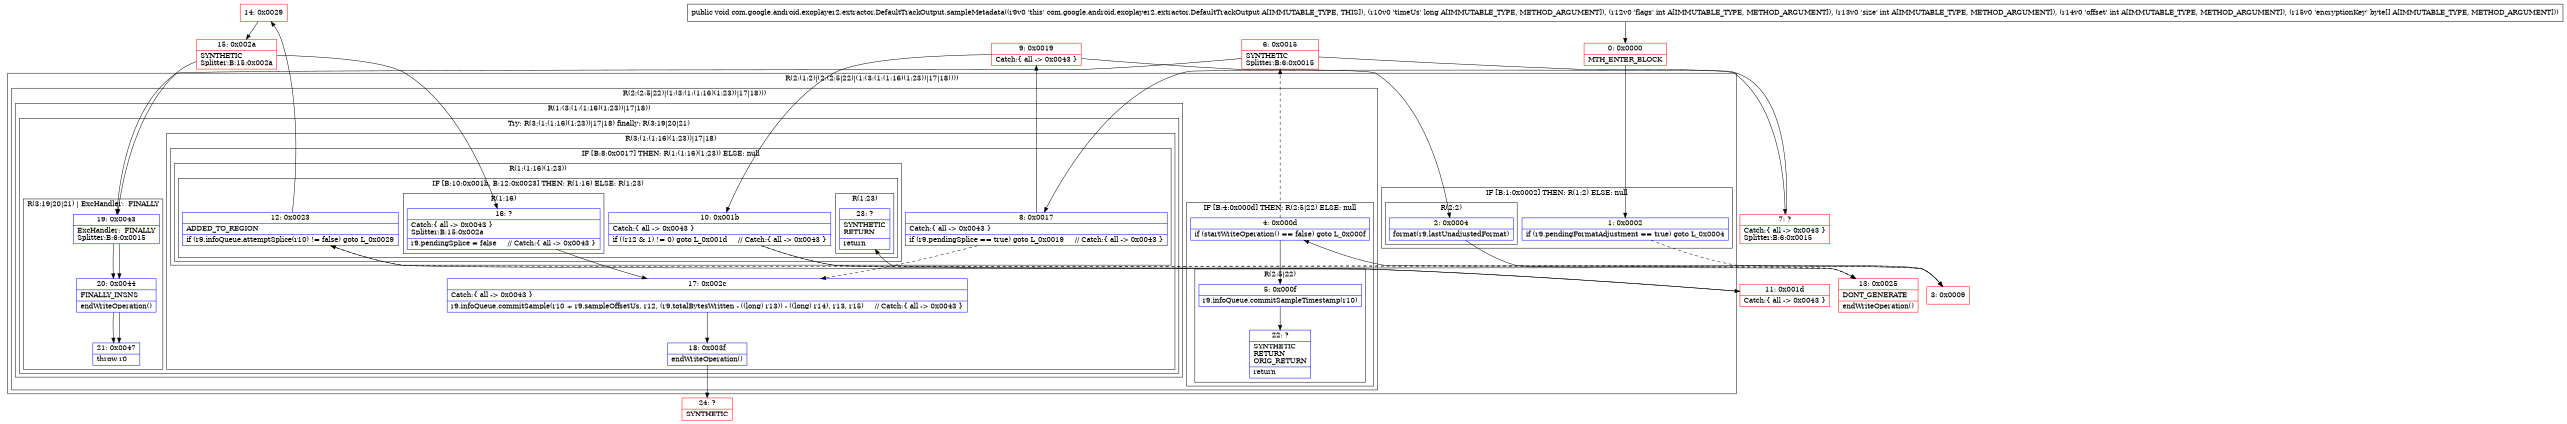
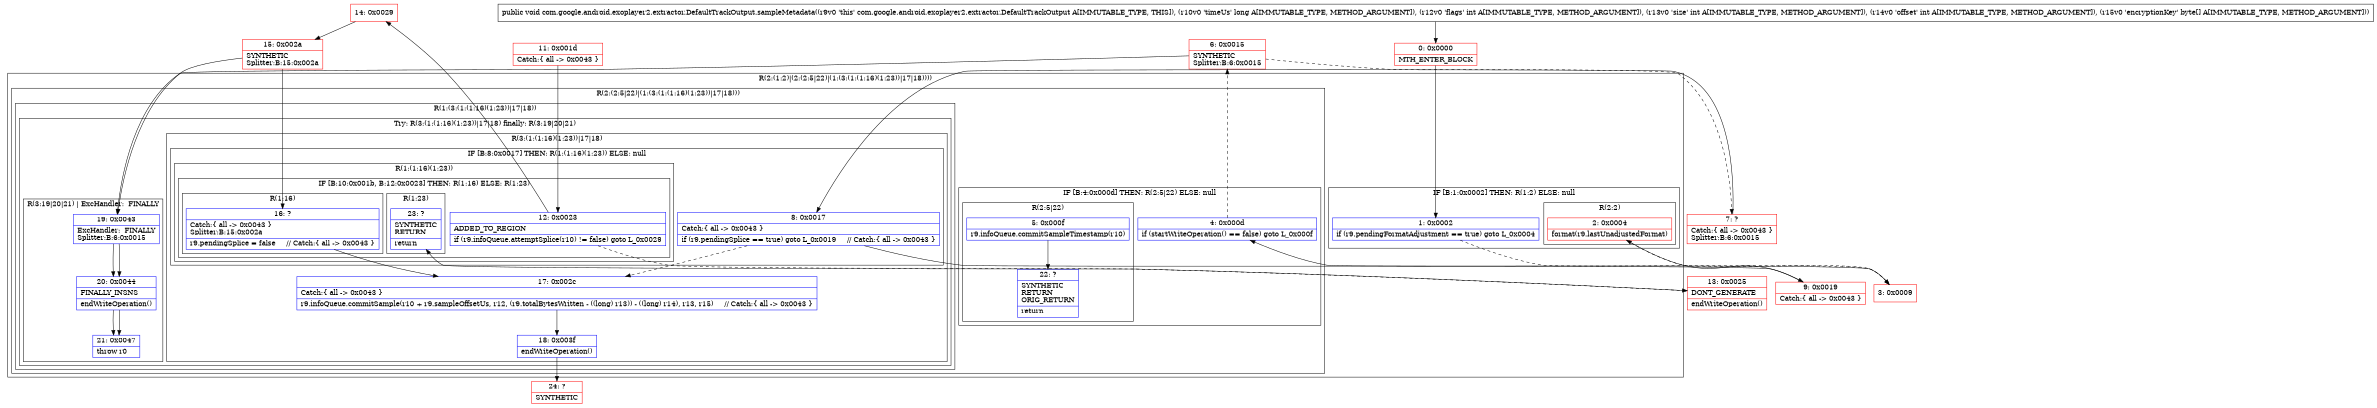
(1517, 67) -> (1547, 70)
(720, 229) -> none
(1451, 229) -> (1610, 229)
(1280, 260) -> none
(1702, 266) -> (1756, 266)
